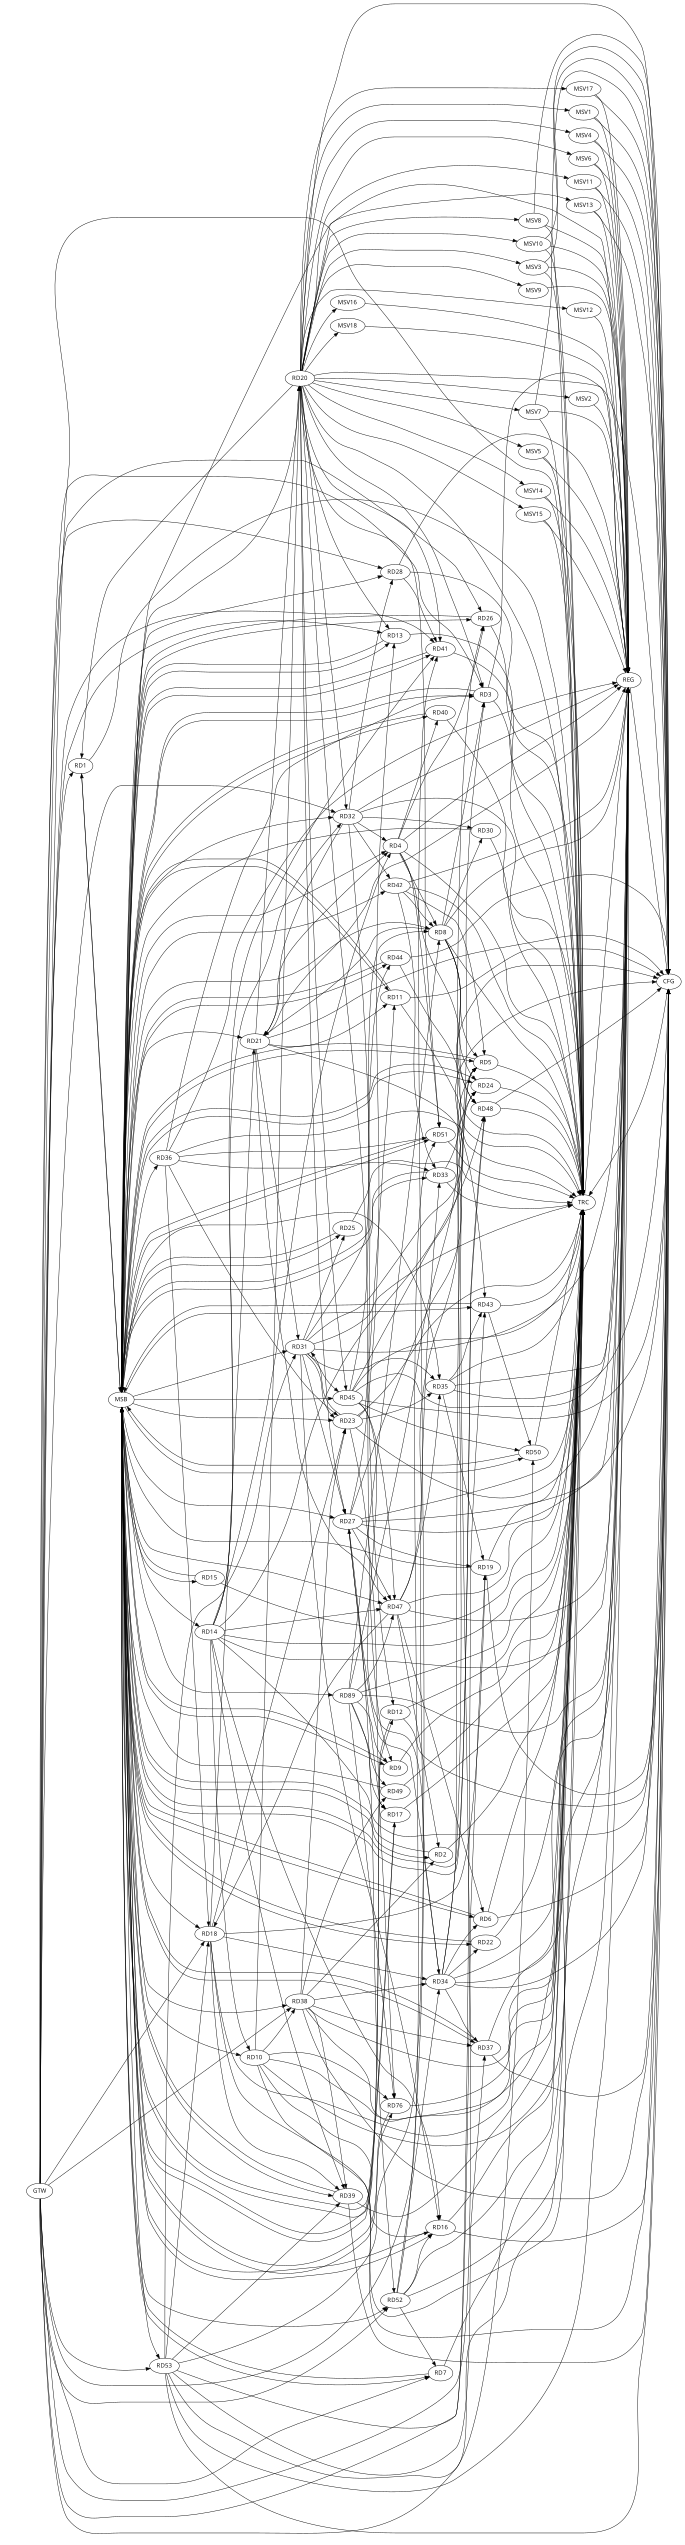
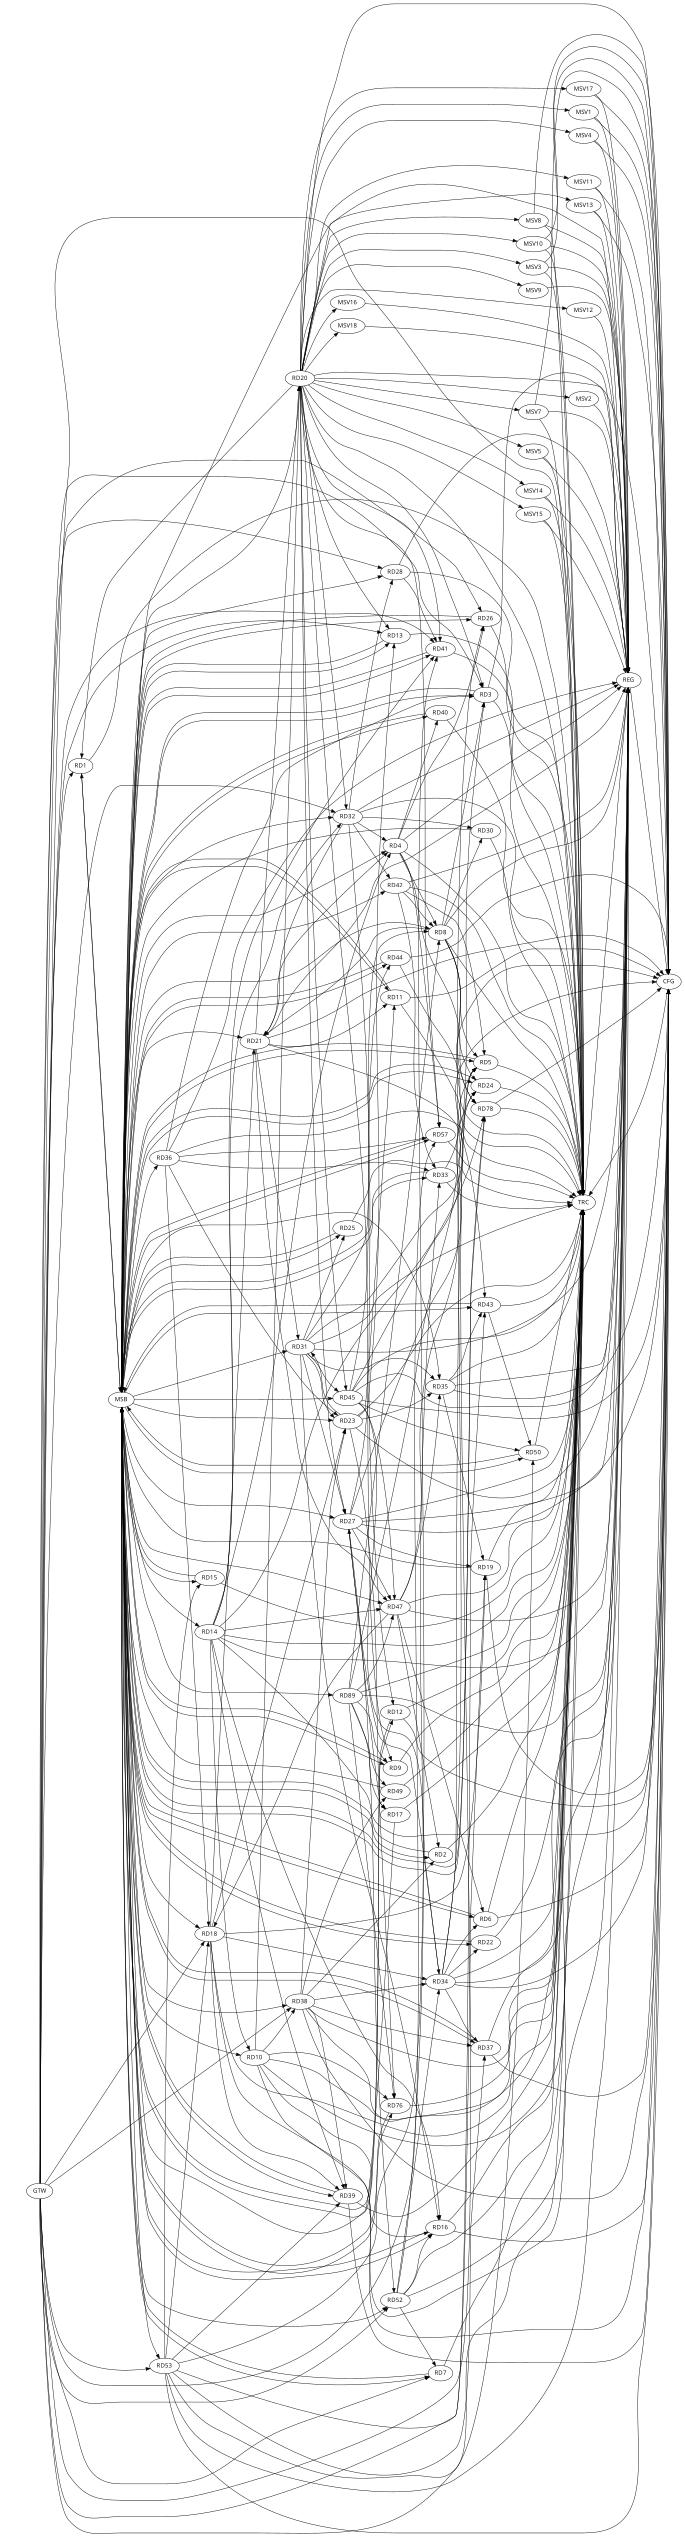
(584, 159) -> none
(486, 1109) -> (486, 1109)
(441, 1135) -> (441, 1135)
(172, 1871) -> (167, 1972)
(159, 2166) -> none
